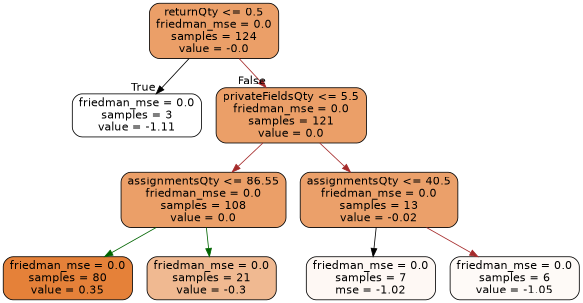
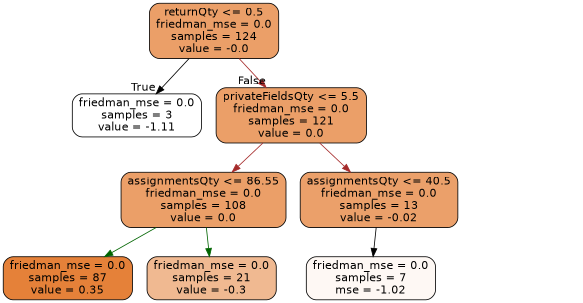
(68, 278) -> (68, 278)
(515, 278) -> none
